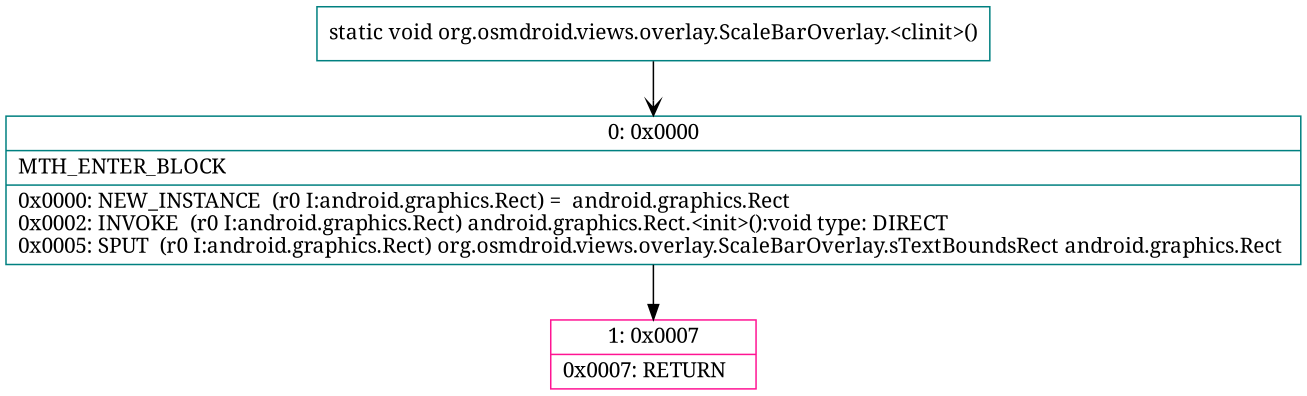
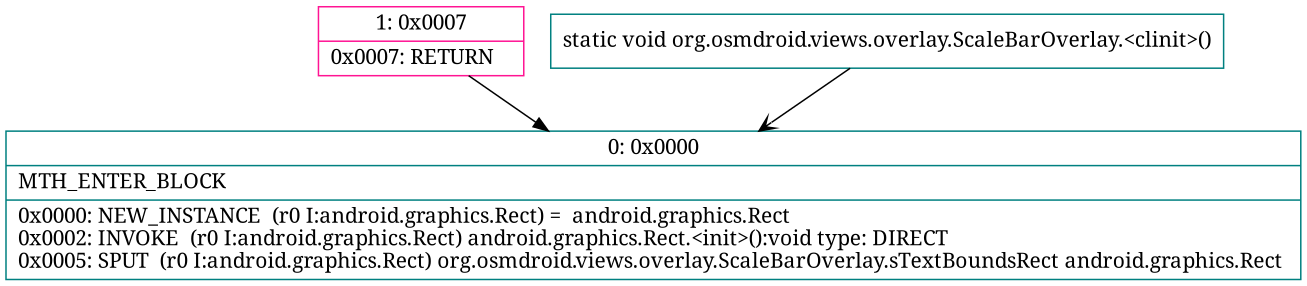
(653, 285) -> (502, 99)
